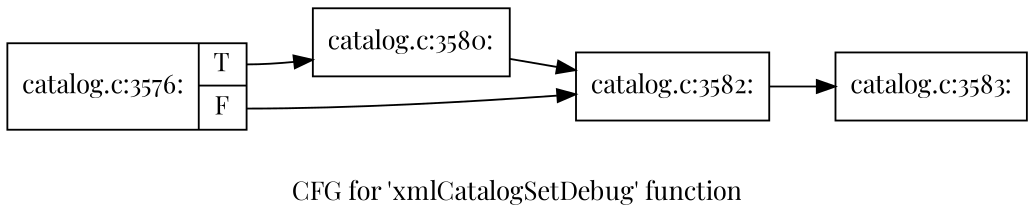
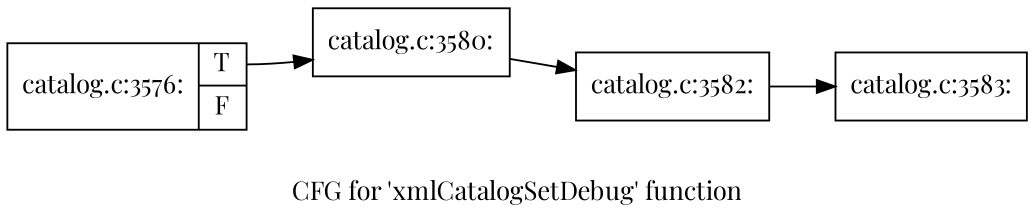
(402, 105) -> none
